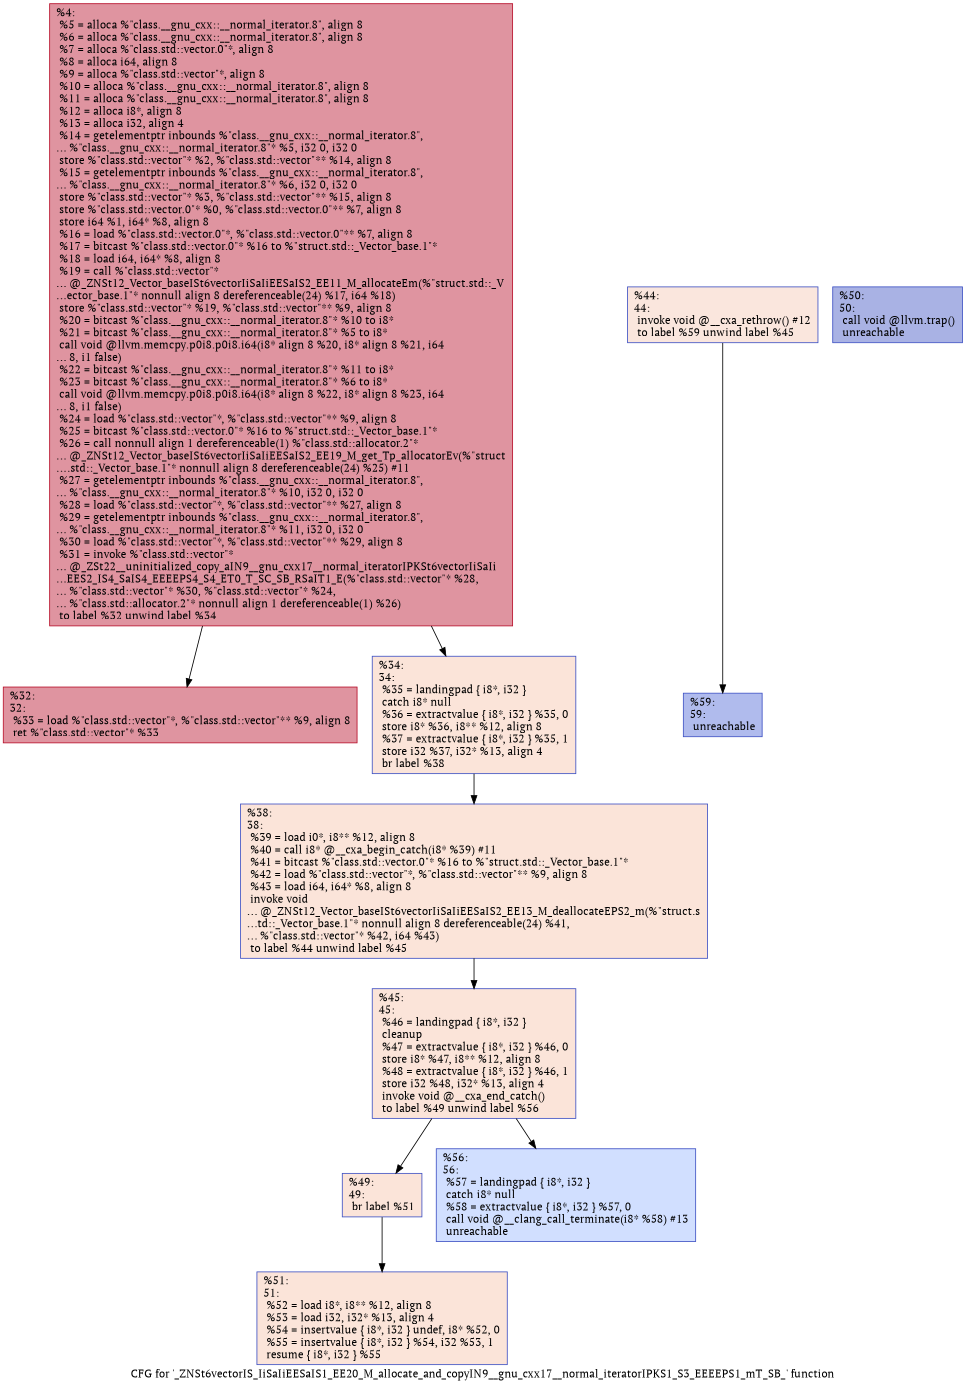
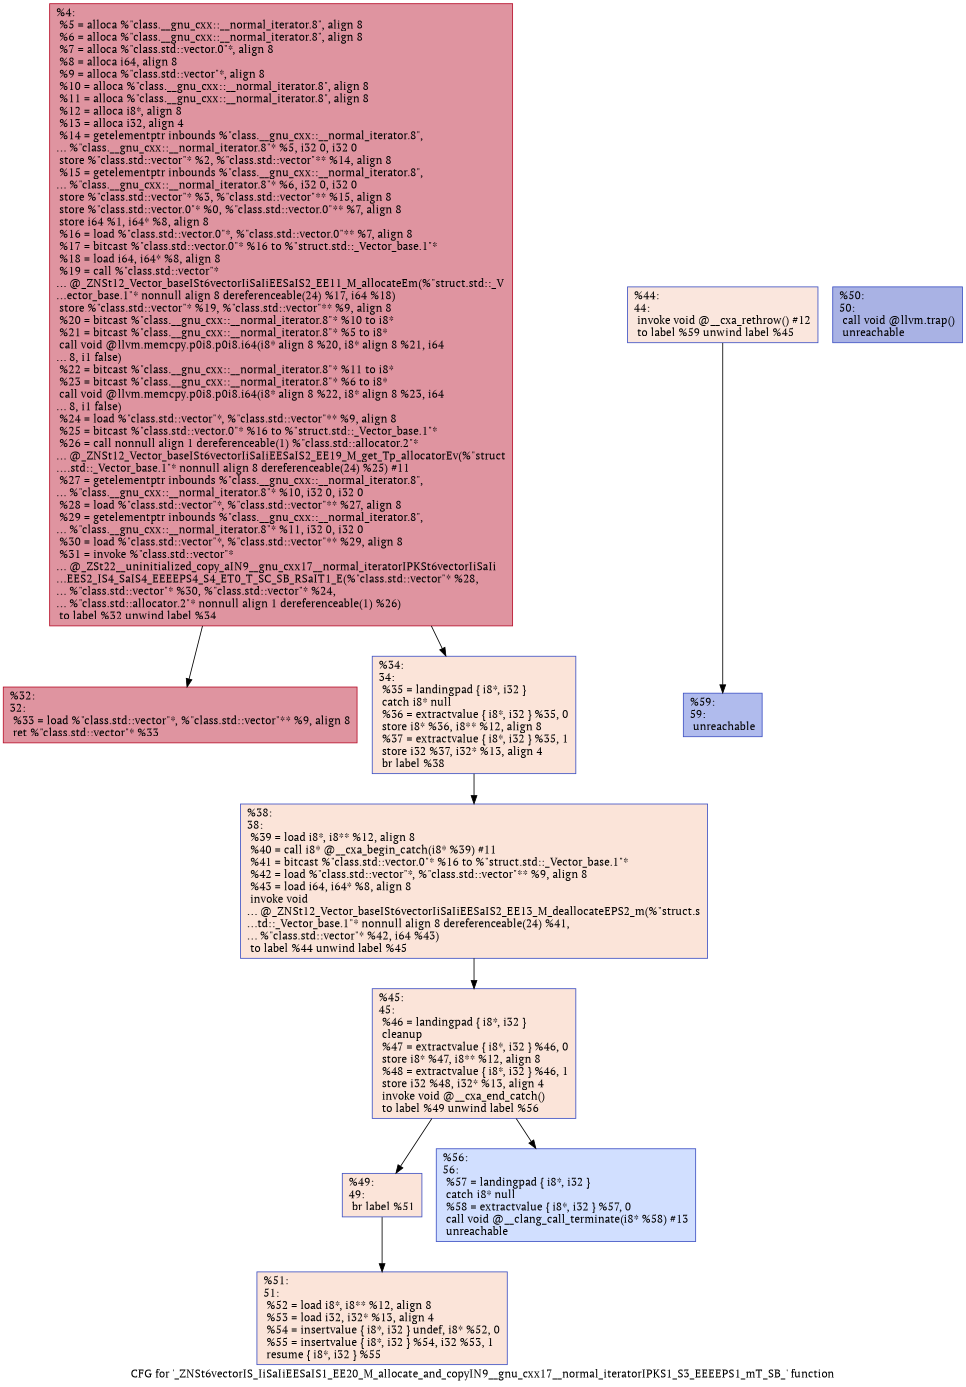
(331, 838) -> (331, 838)
